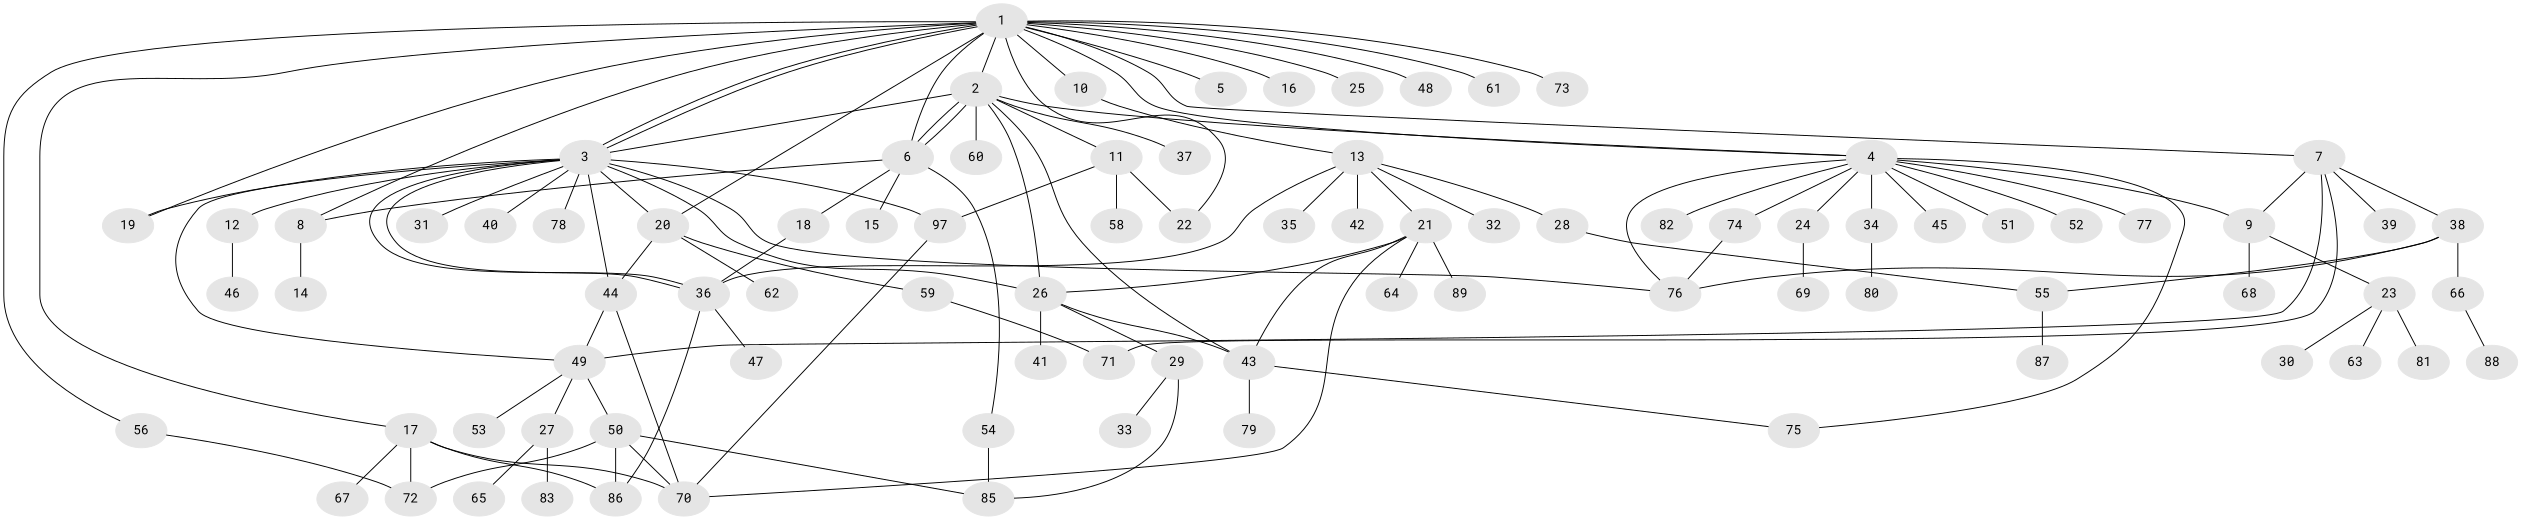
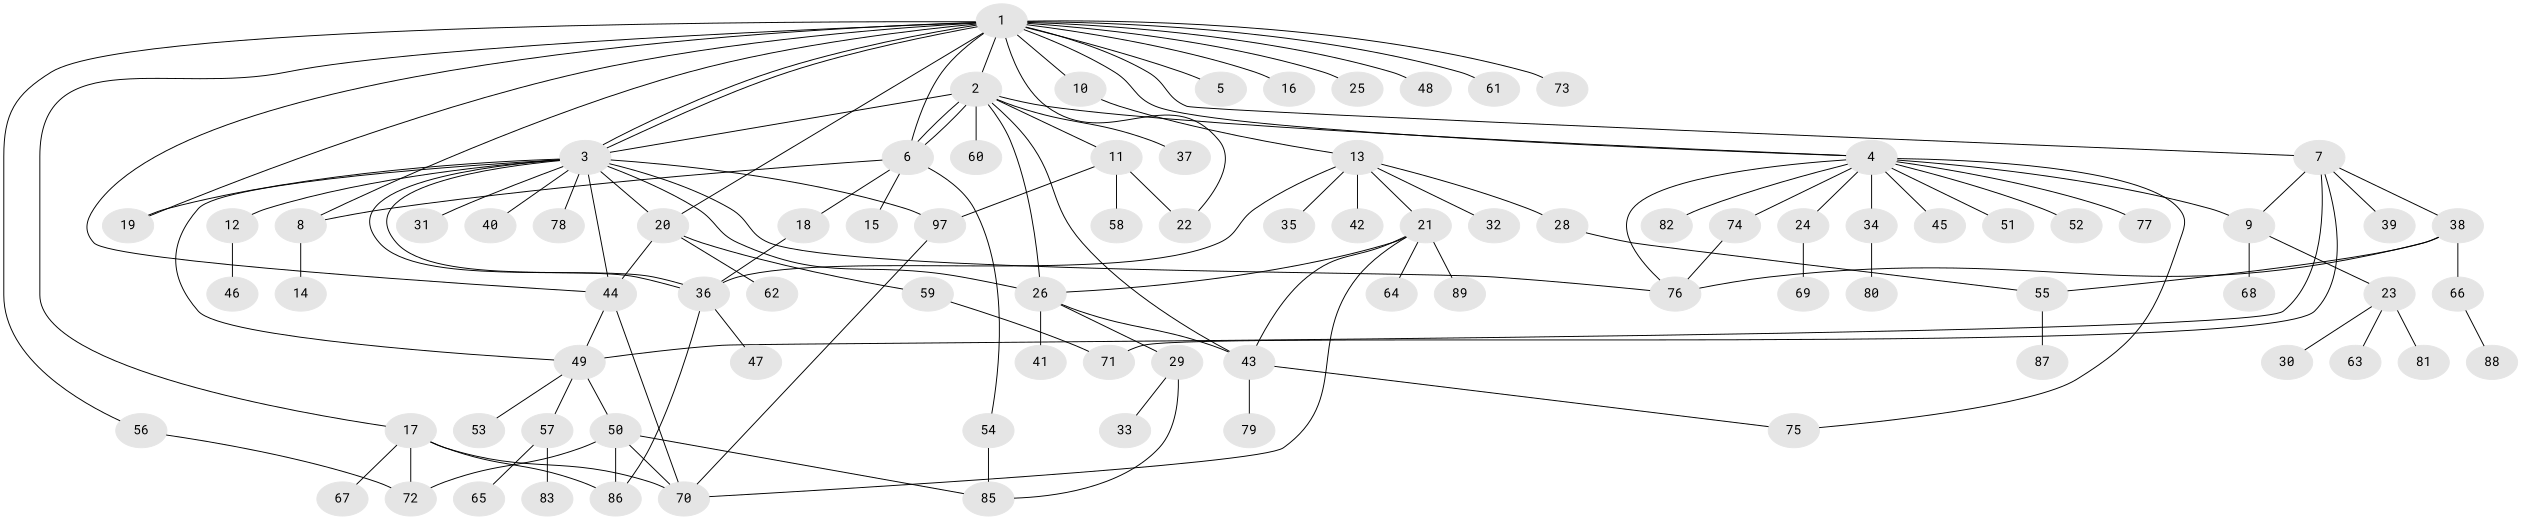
none -> (259, 114)
(547, 431) -> (547, 431)
